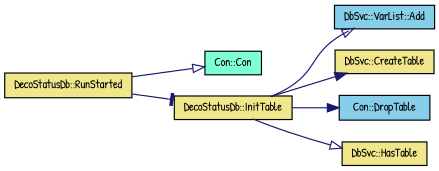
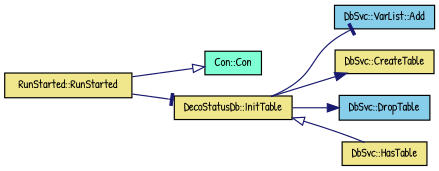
(311, 66) -> (311, 66)
(68, 85) -> (68, 85)
(385, 108) -> (385, 108)
(291, 133) -> (335, 131)
